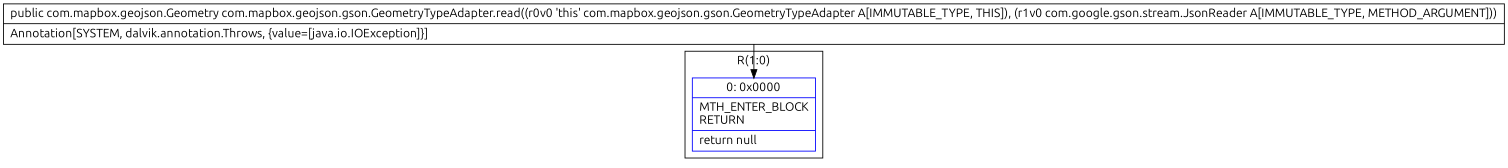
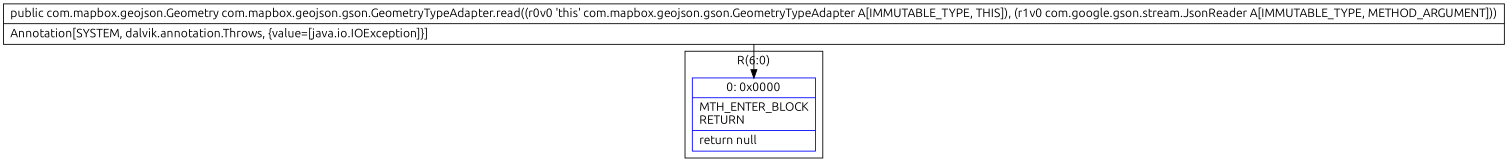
(754, 61) -> (754, 61)
